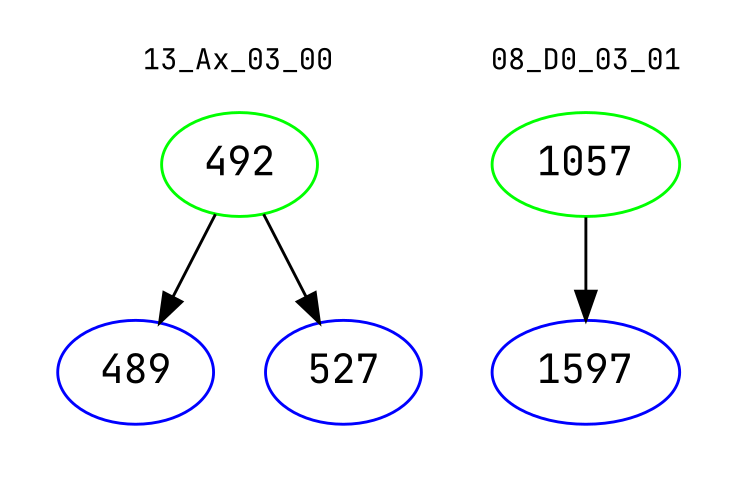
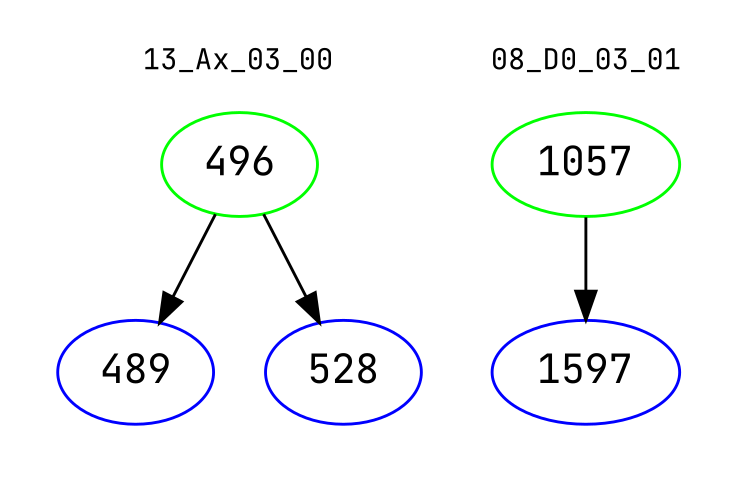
(240, 165) -> (240, 165)
(343, 372) -> (343, 372)
